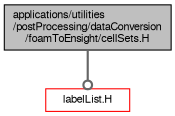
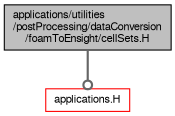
(88, 100) -> (88, 100)
